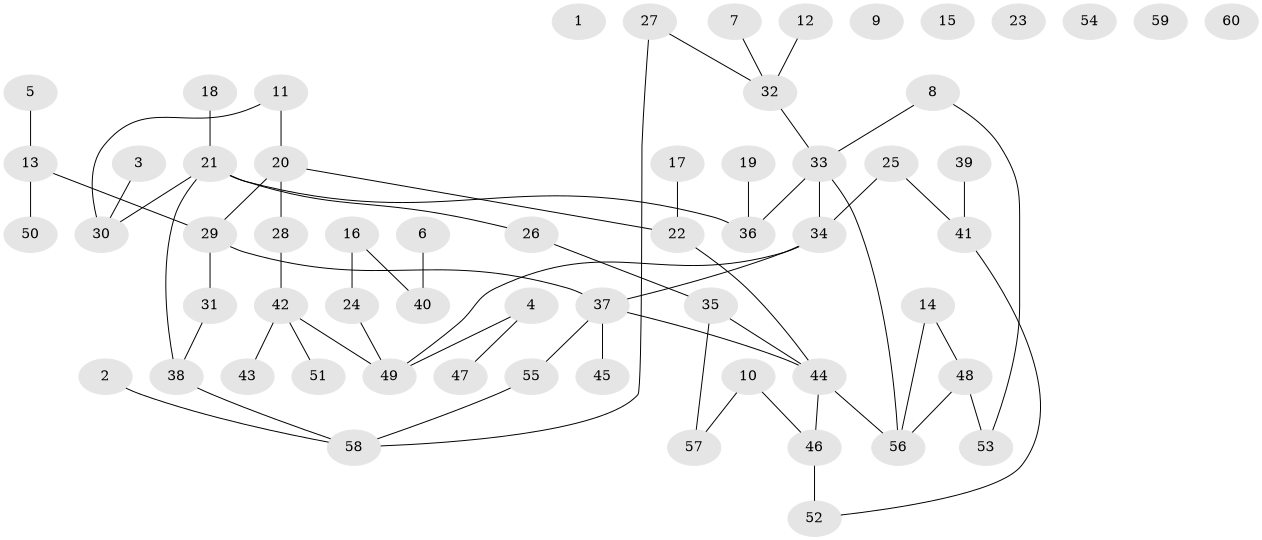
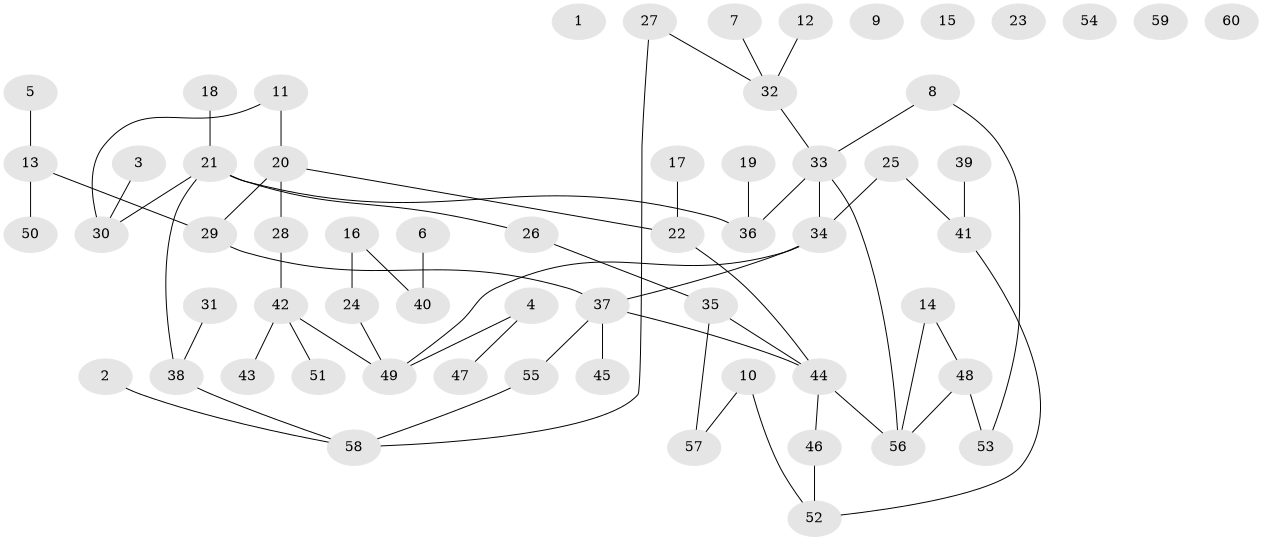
(210, 270) -> none
(781, 412) -> (772, 451)
